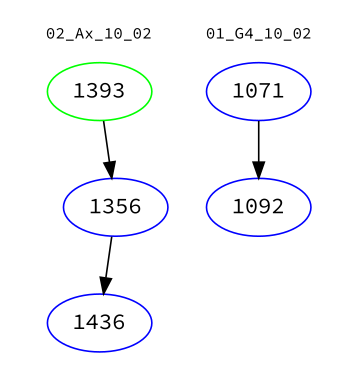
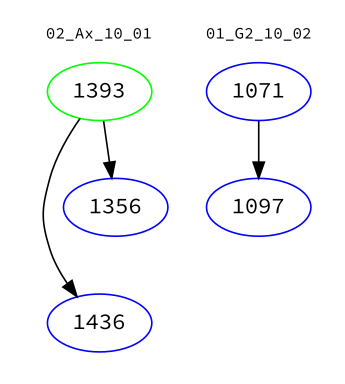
(100, 35) -> (100, 35)
(260, 35) -> (260, 35)
(259, 207) -> (259, 207)
(109, 257) -> (45, 199)
